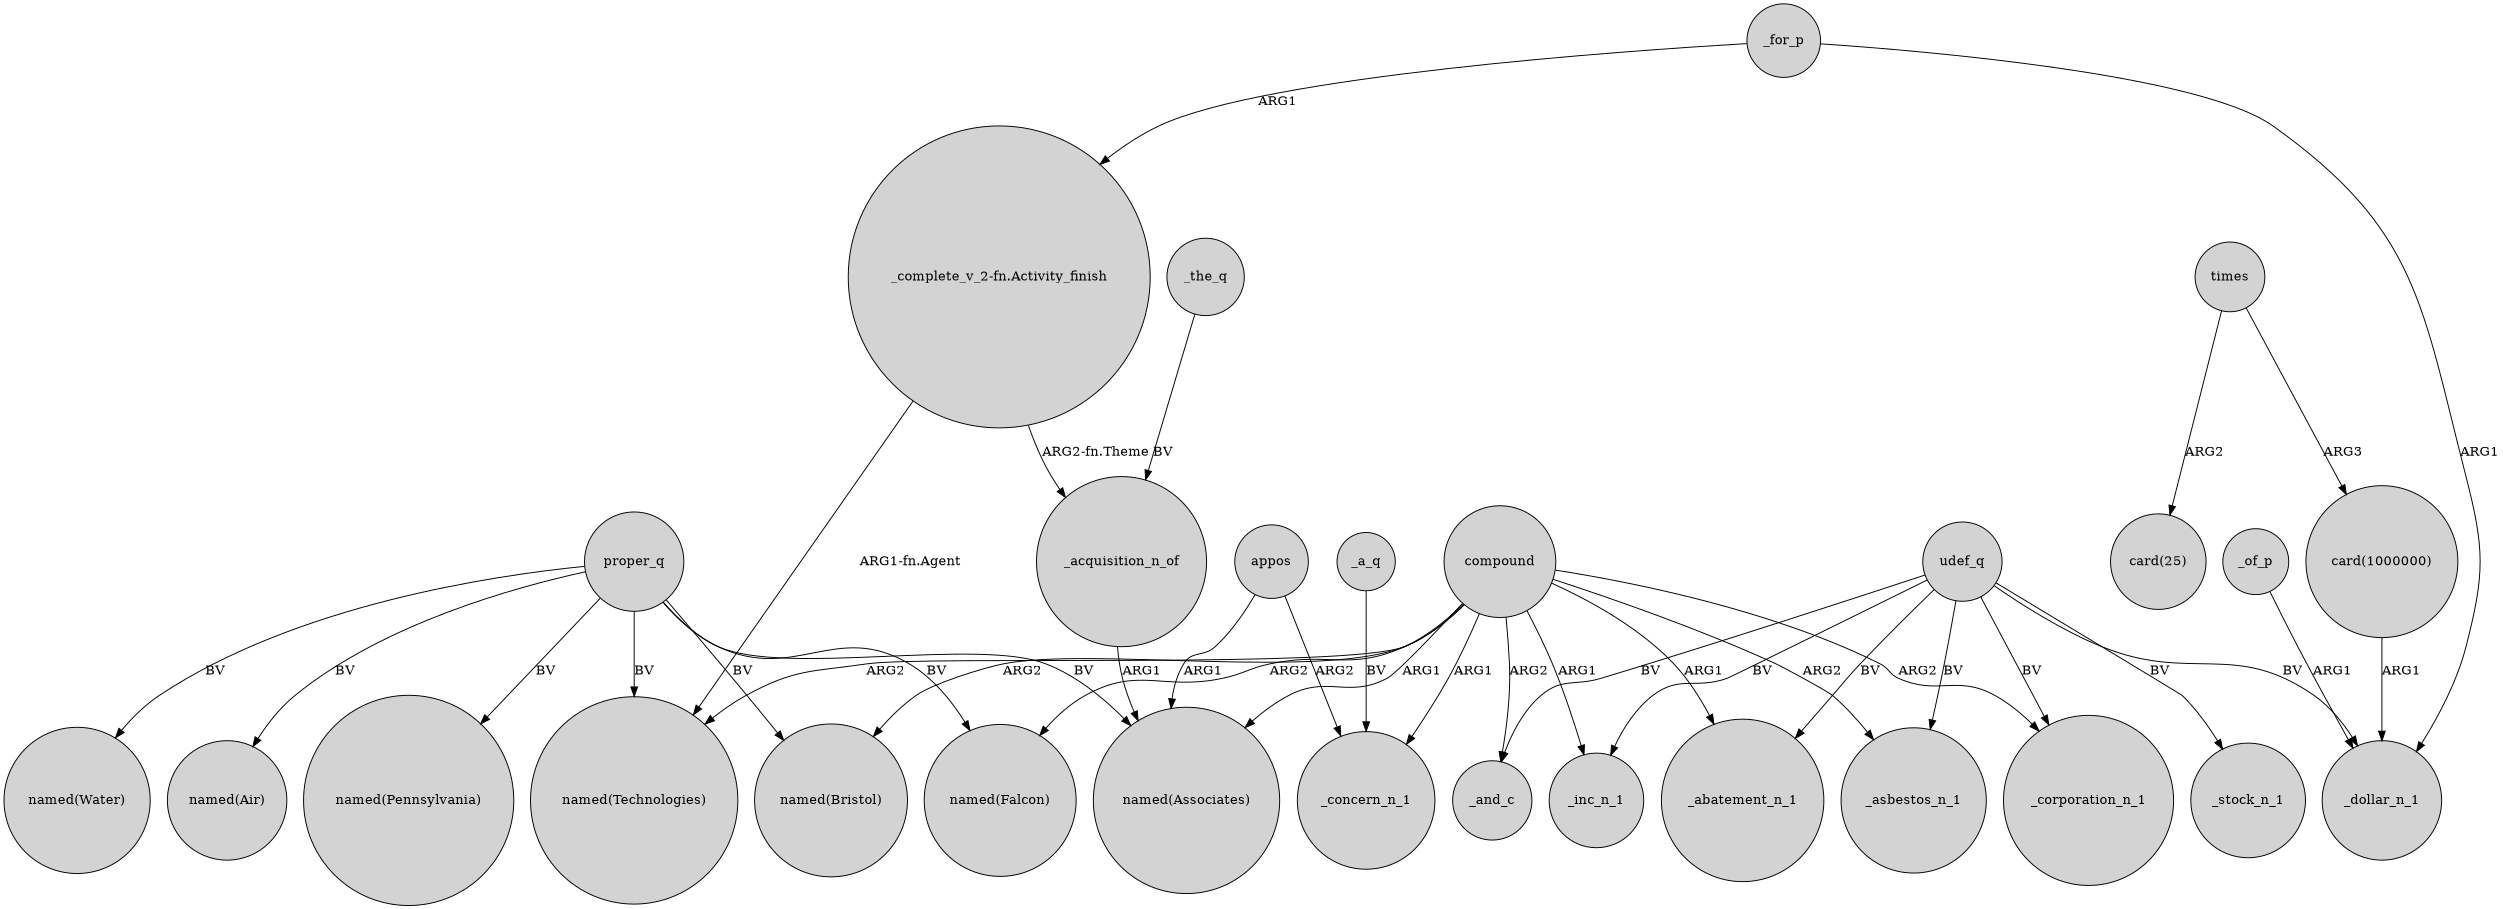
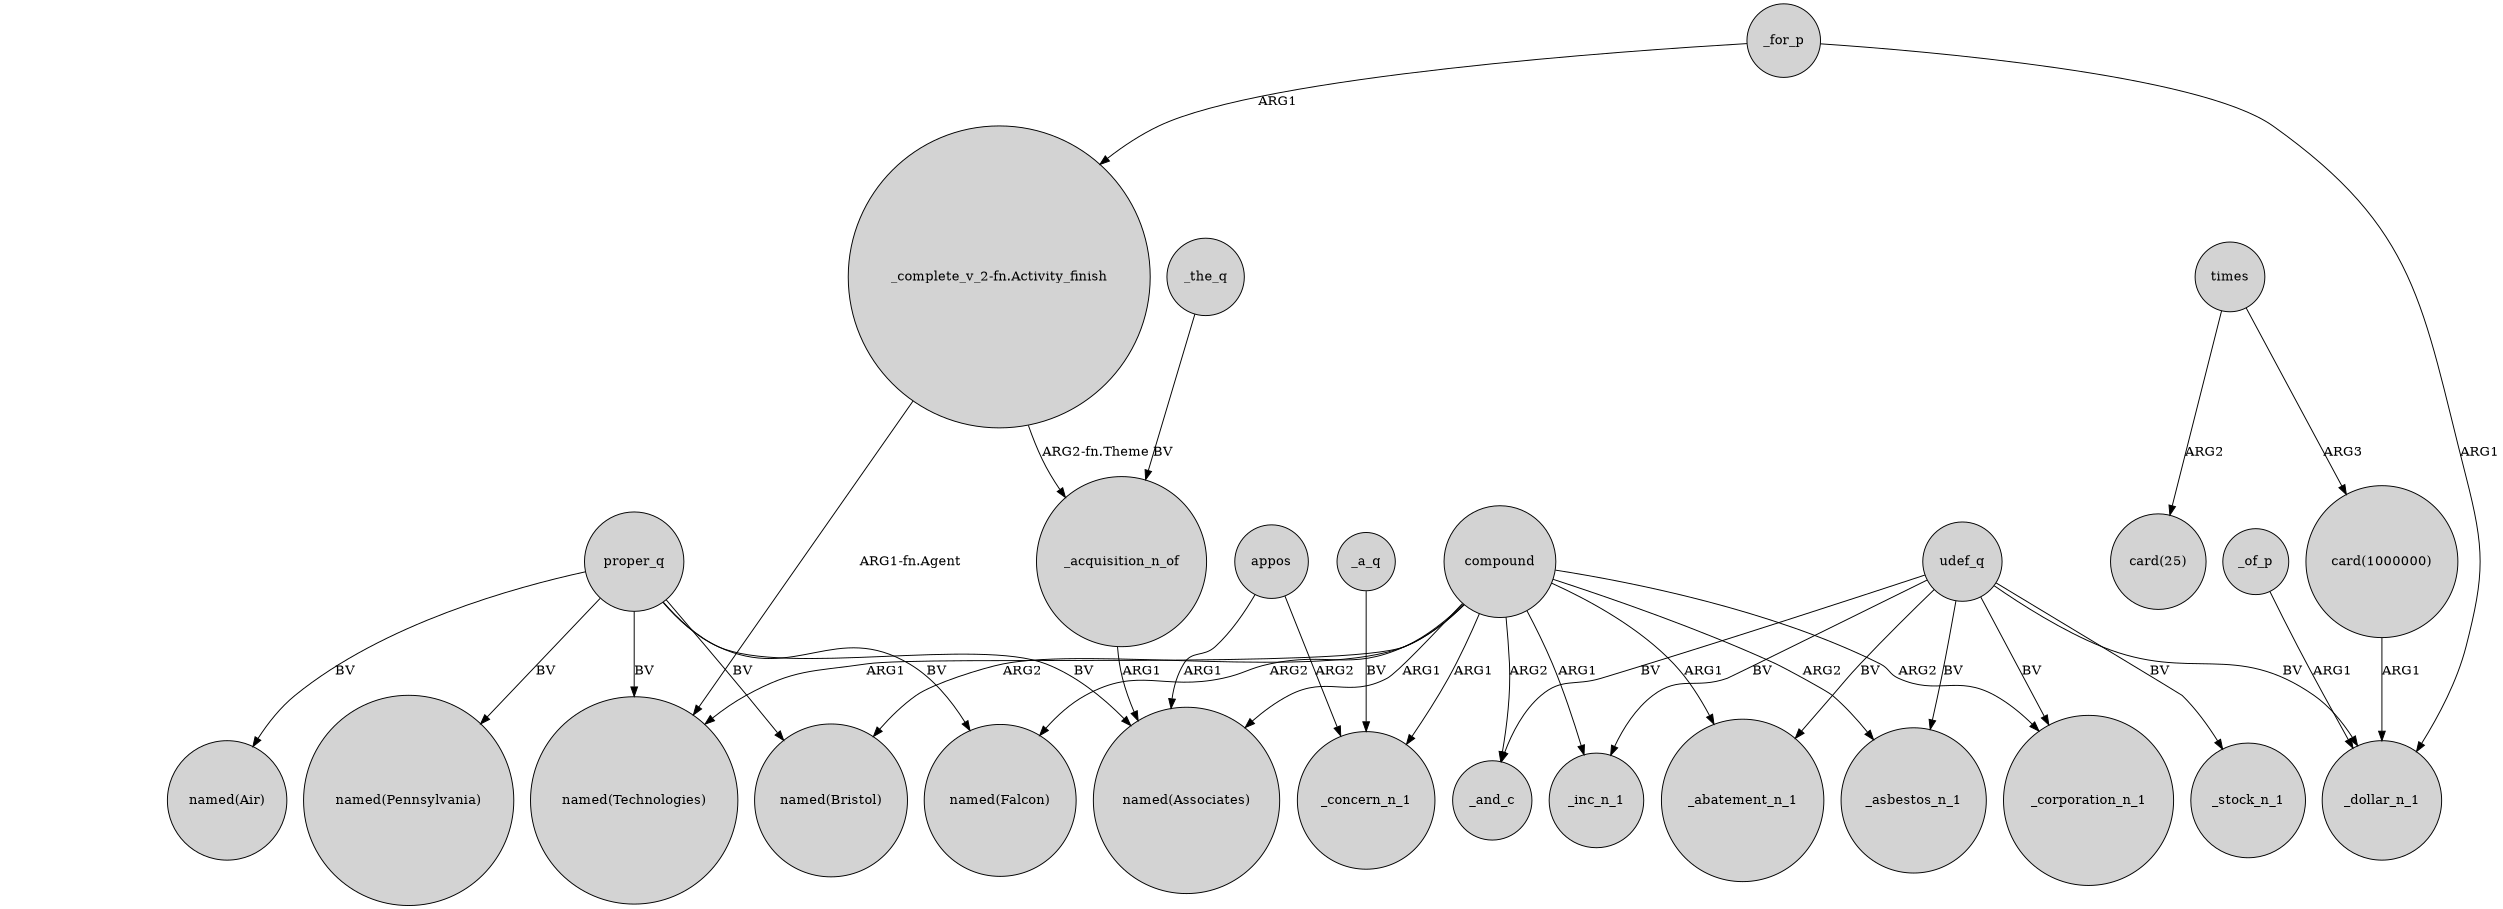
(886, 671) -> (886, 671)
(77, 800) -> none
